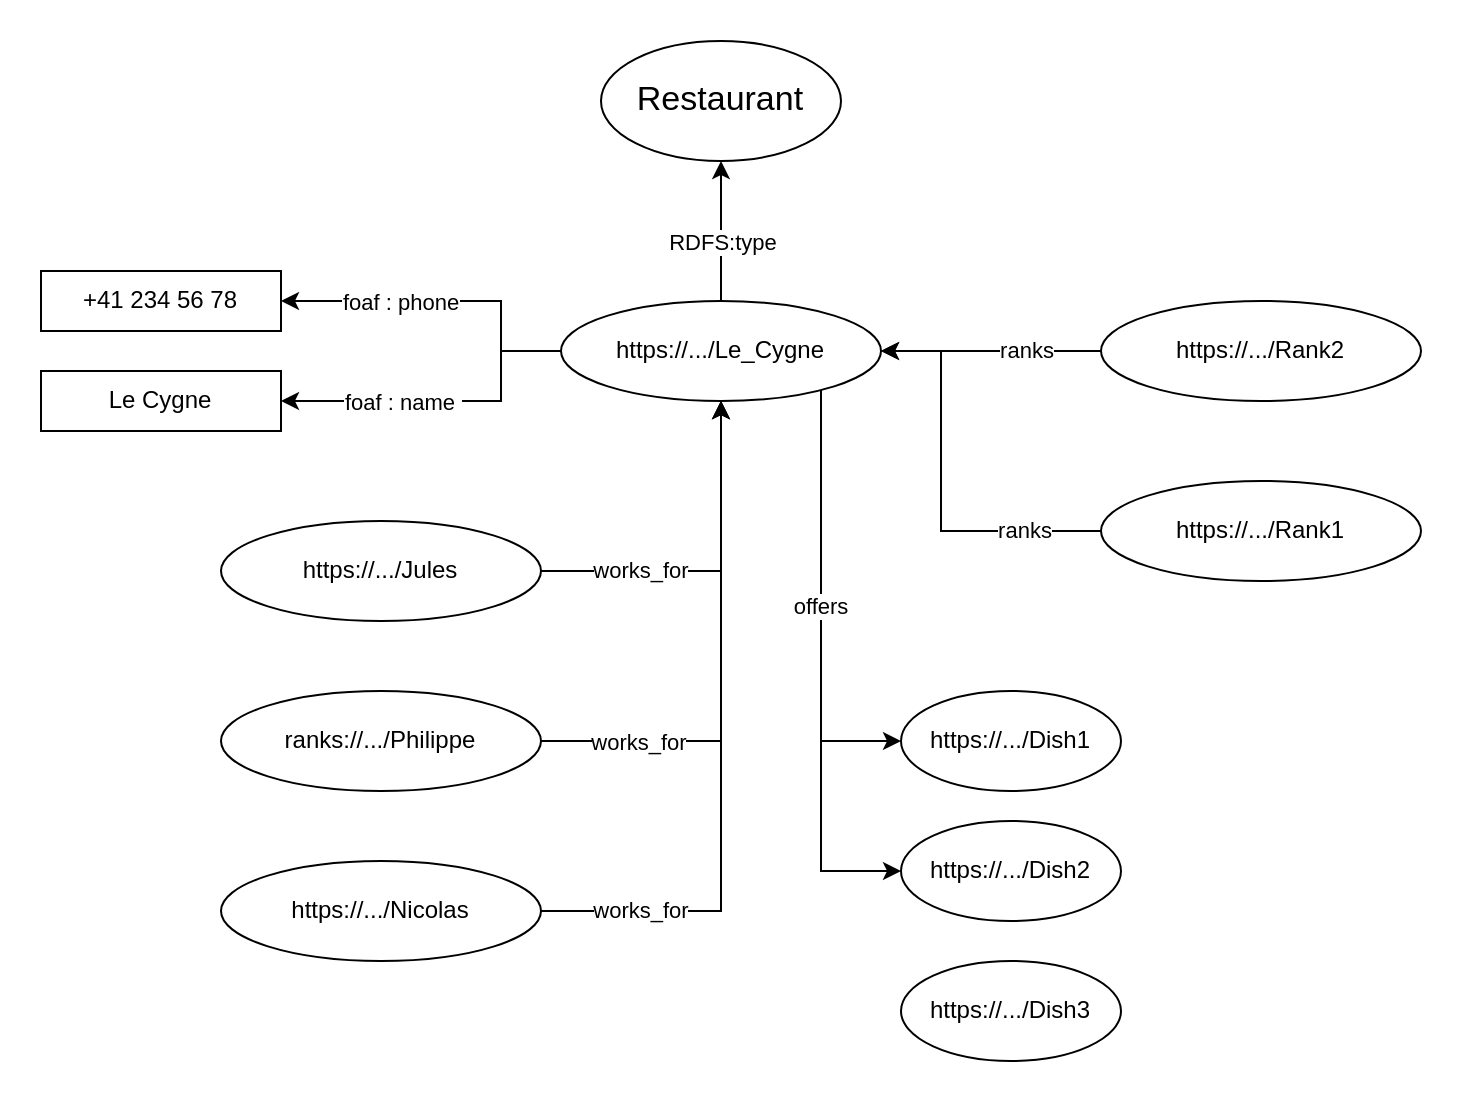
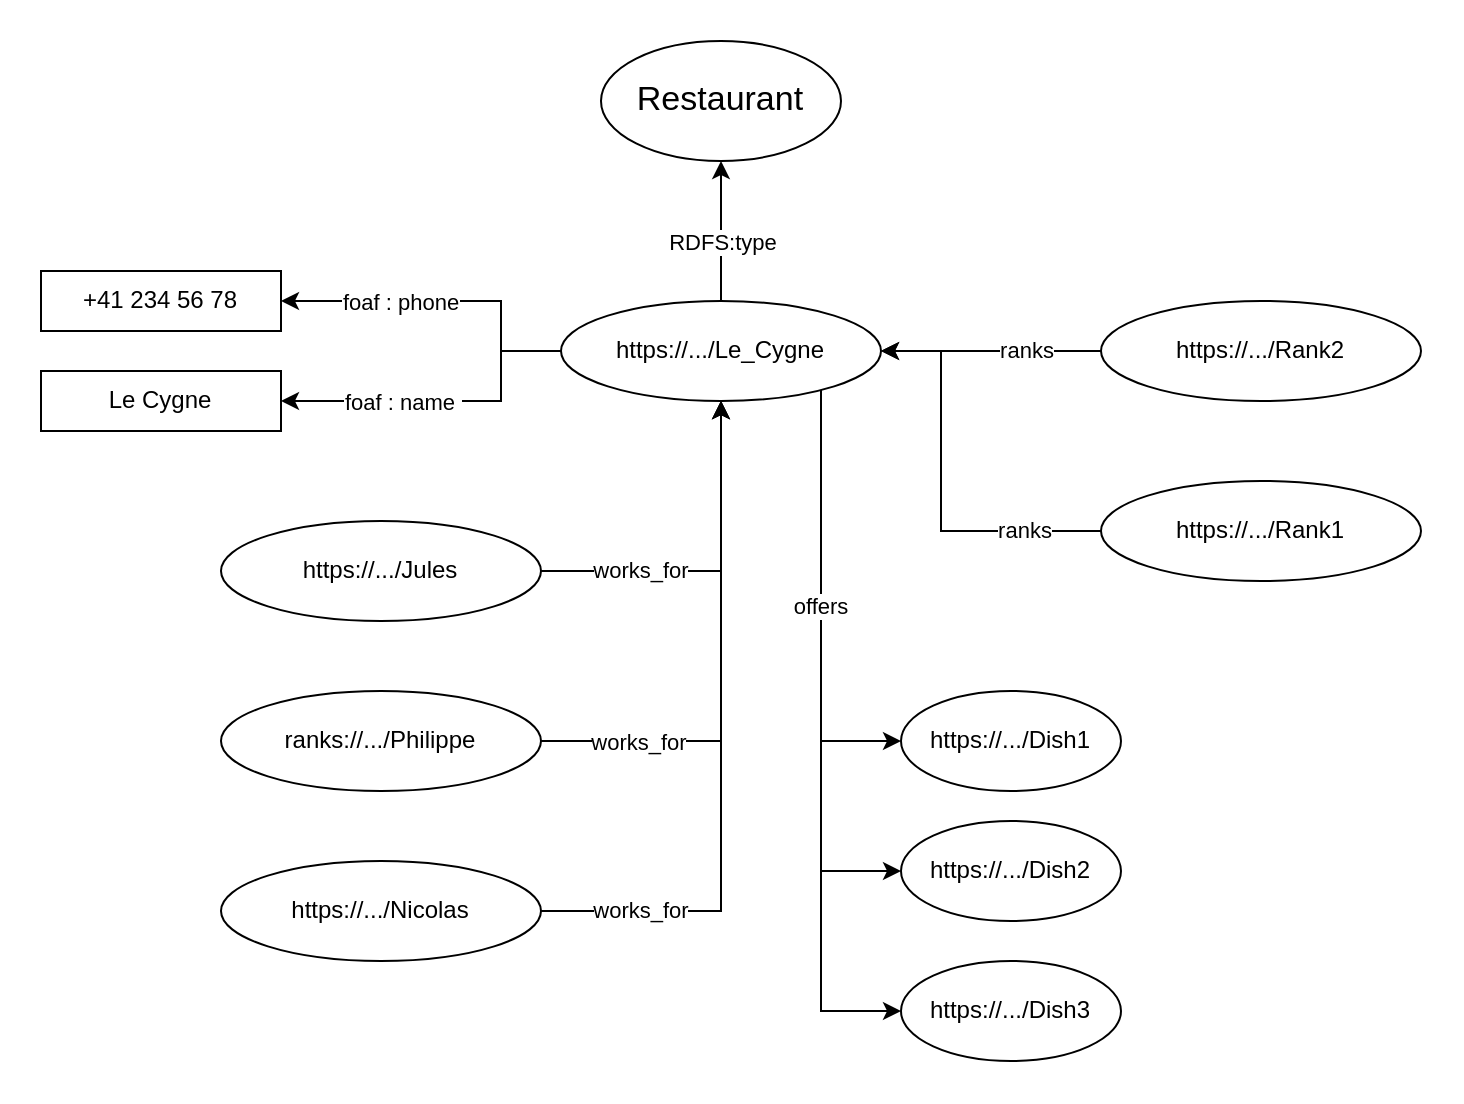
none -> (821, 976)
